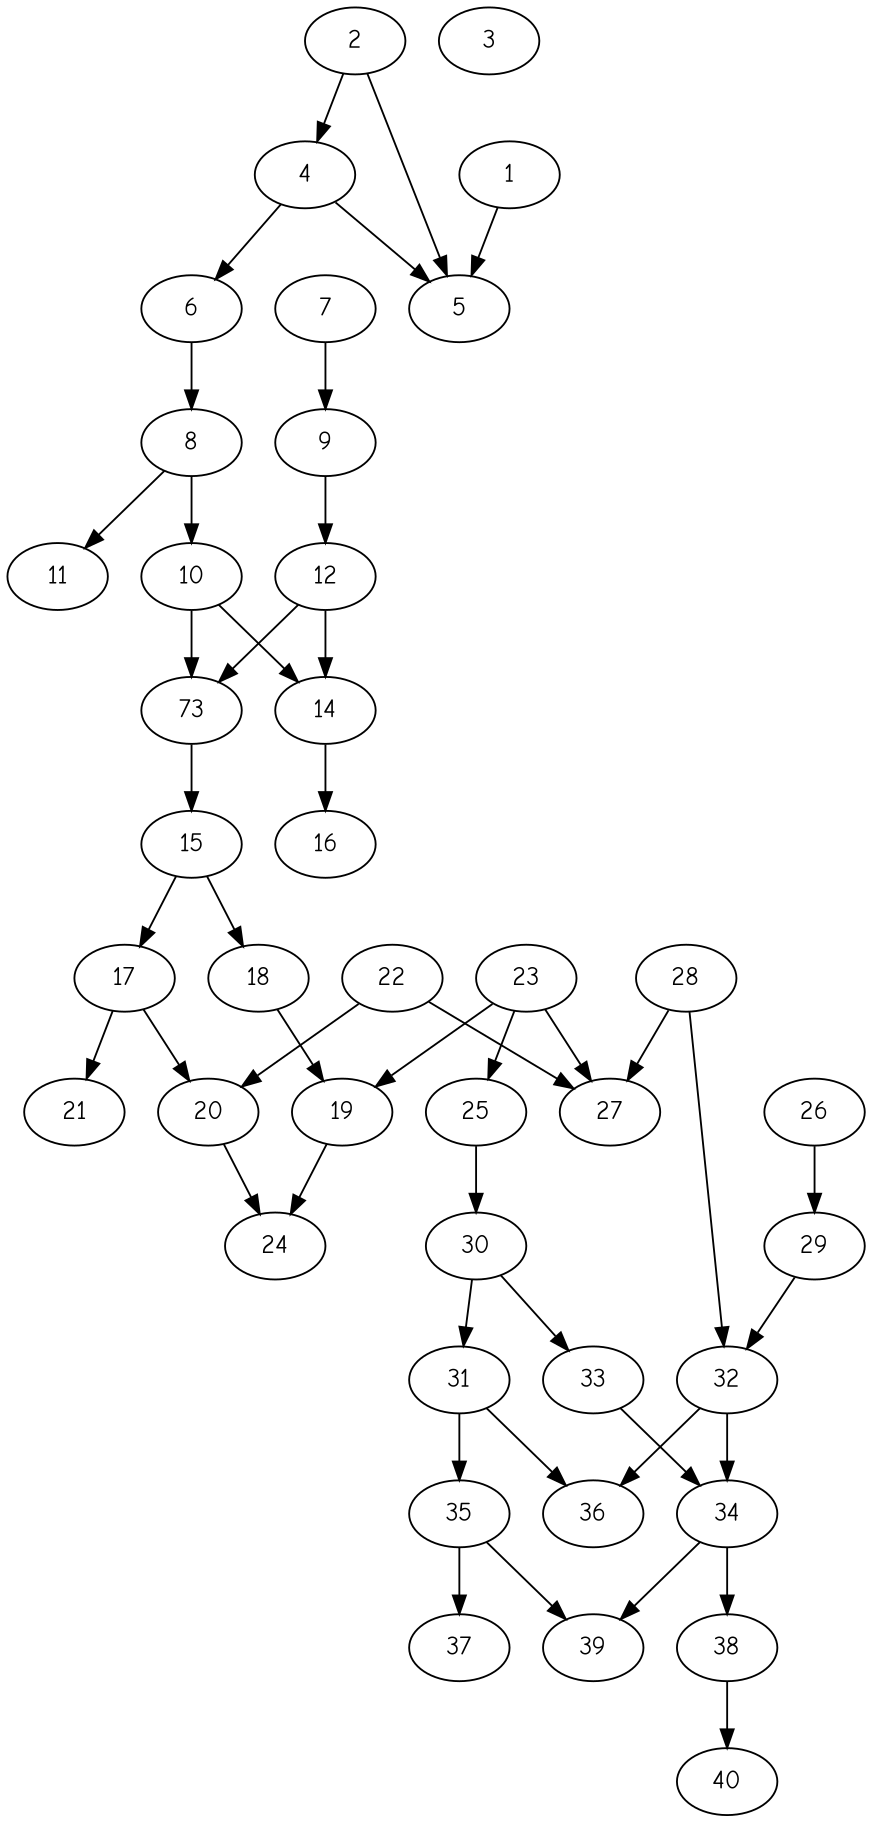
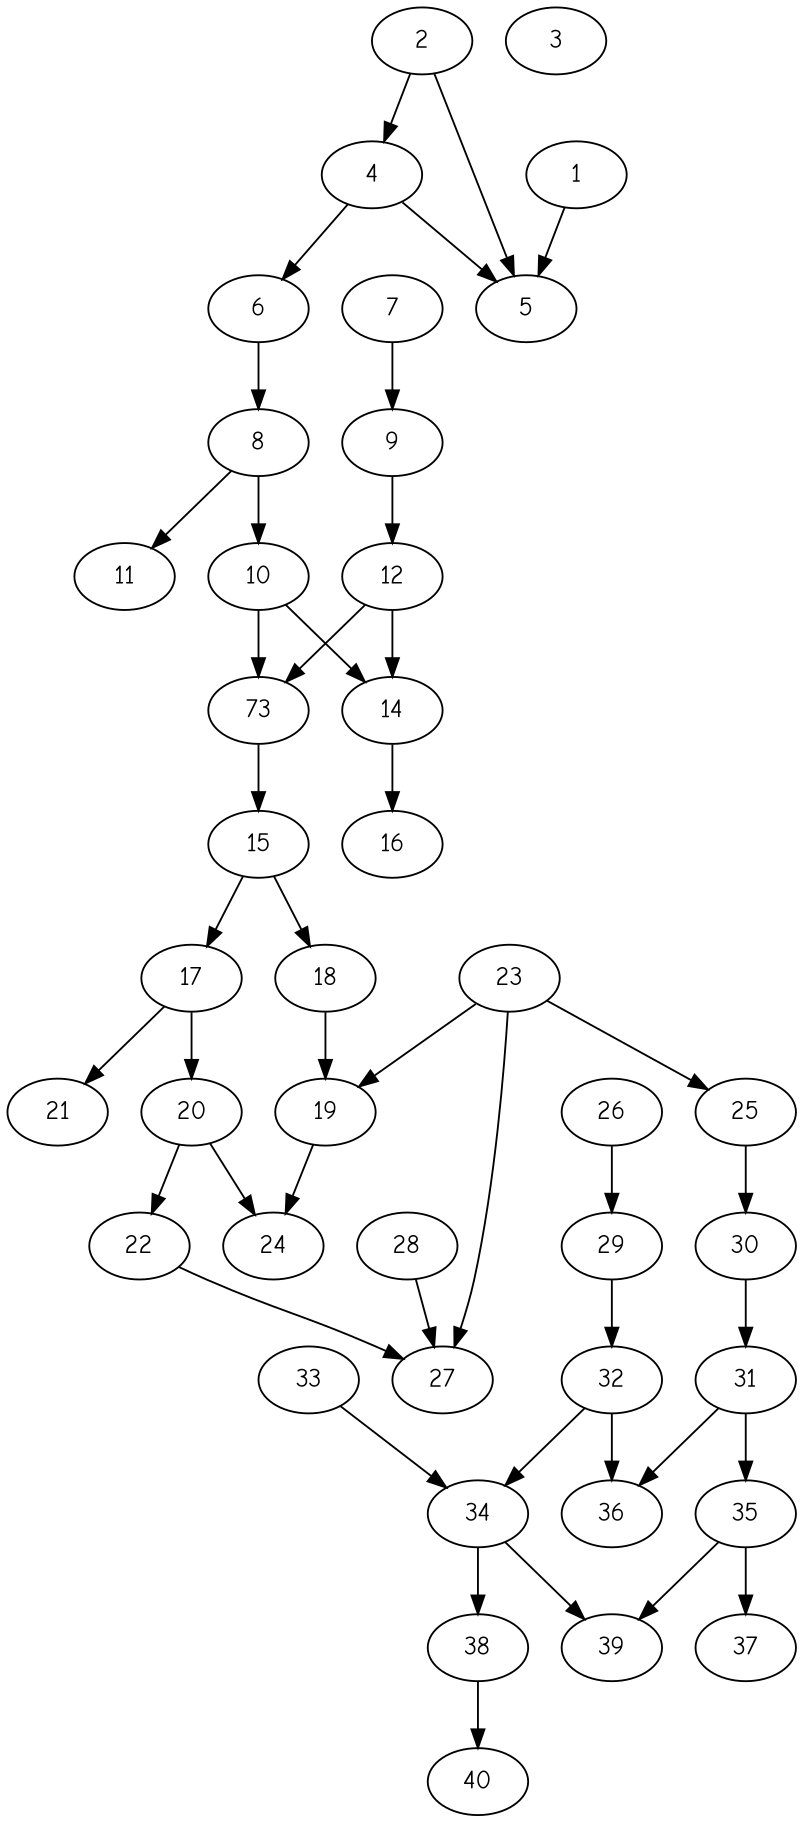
(311, 1038) -> (169, 1170)
(706, 1170) -> none
(528, 1306) -> none
